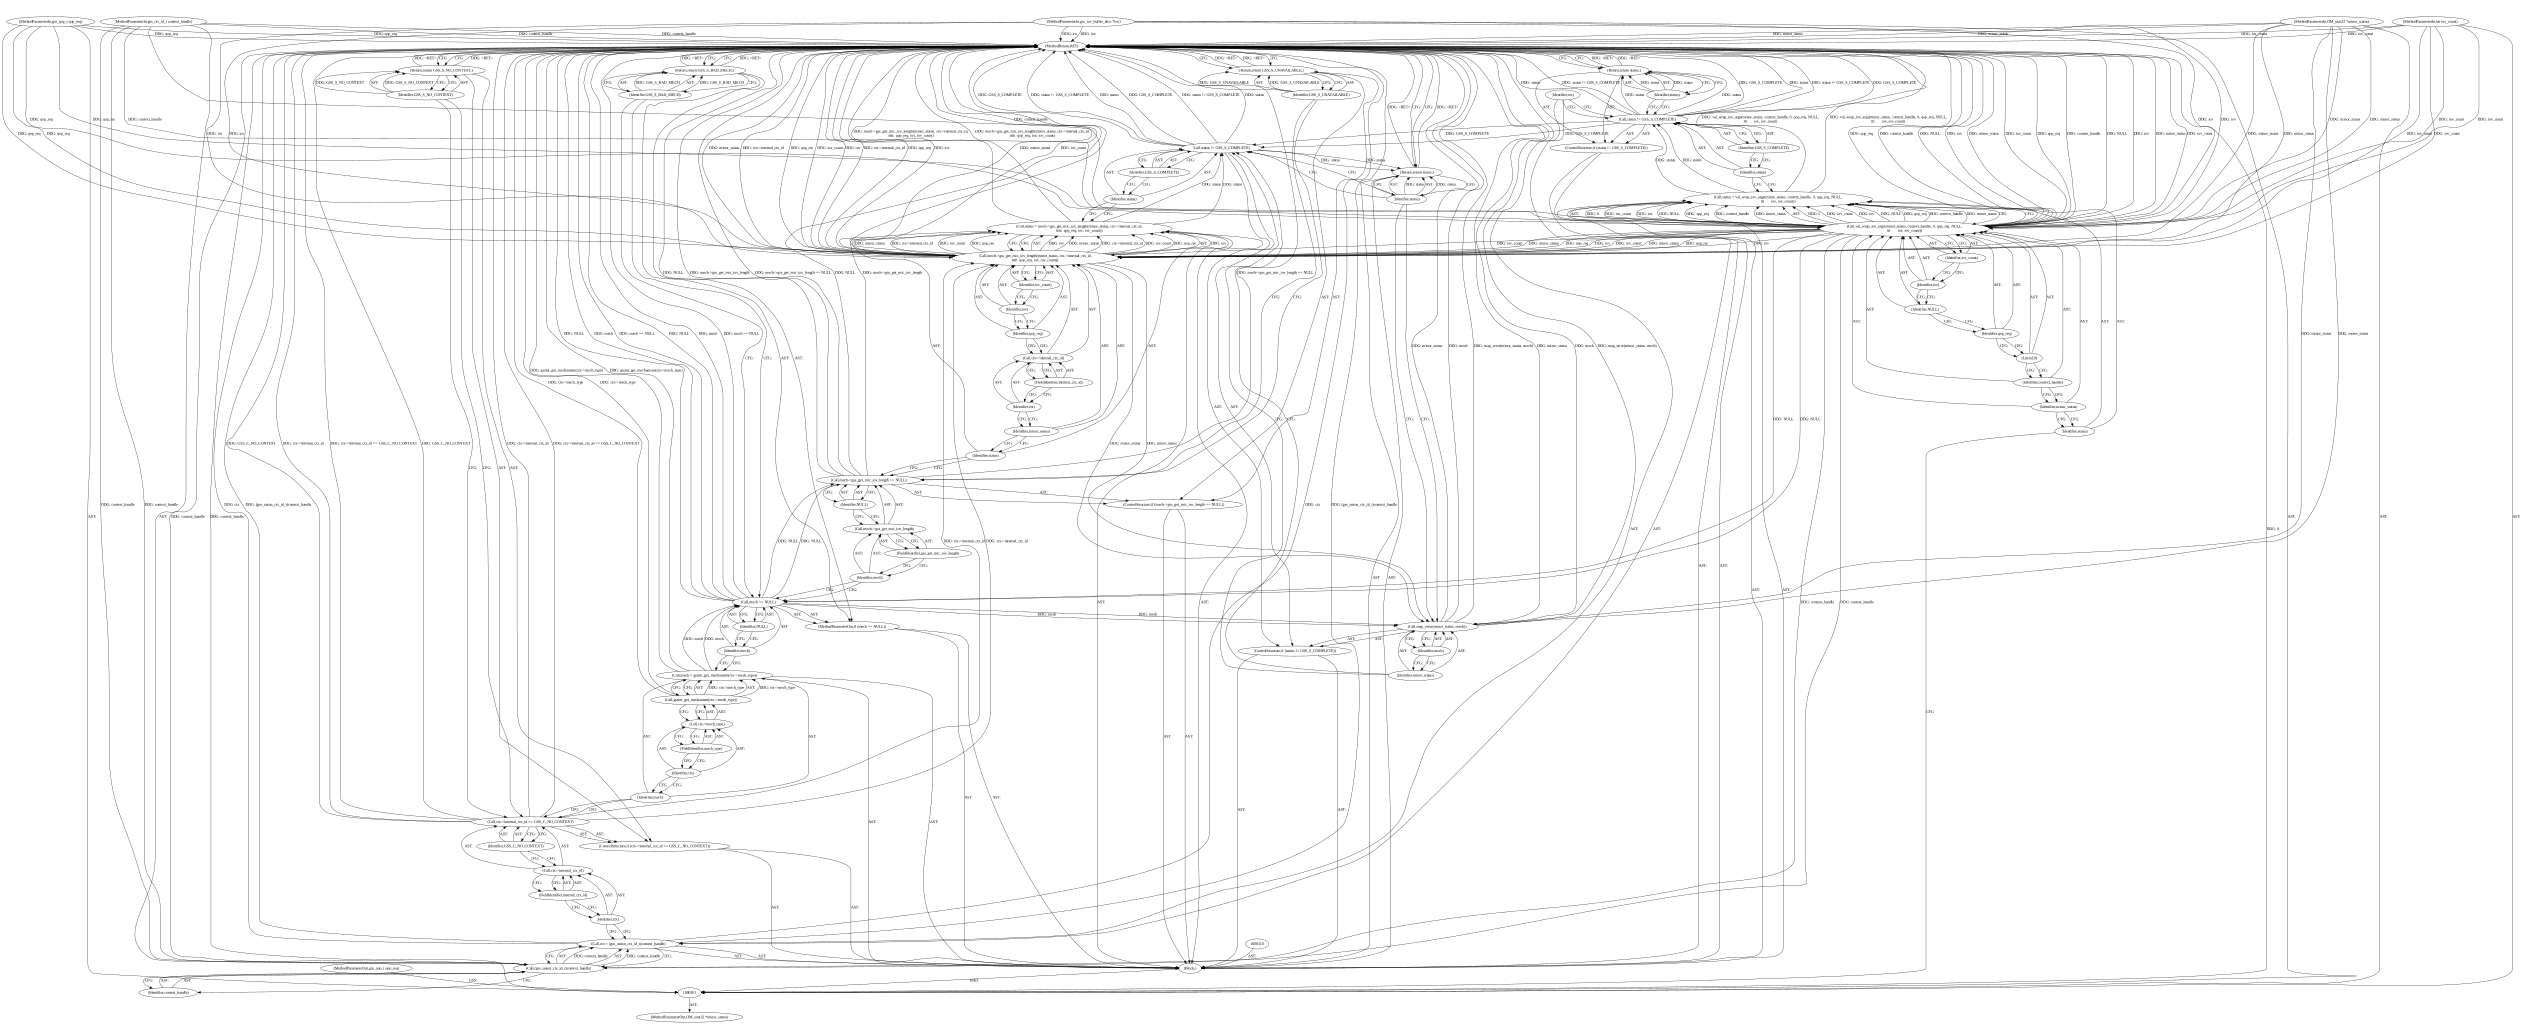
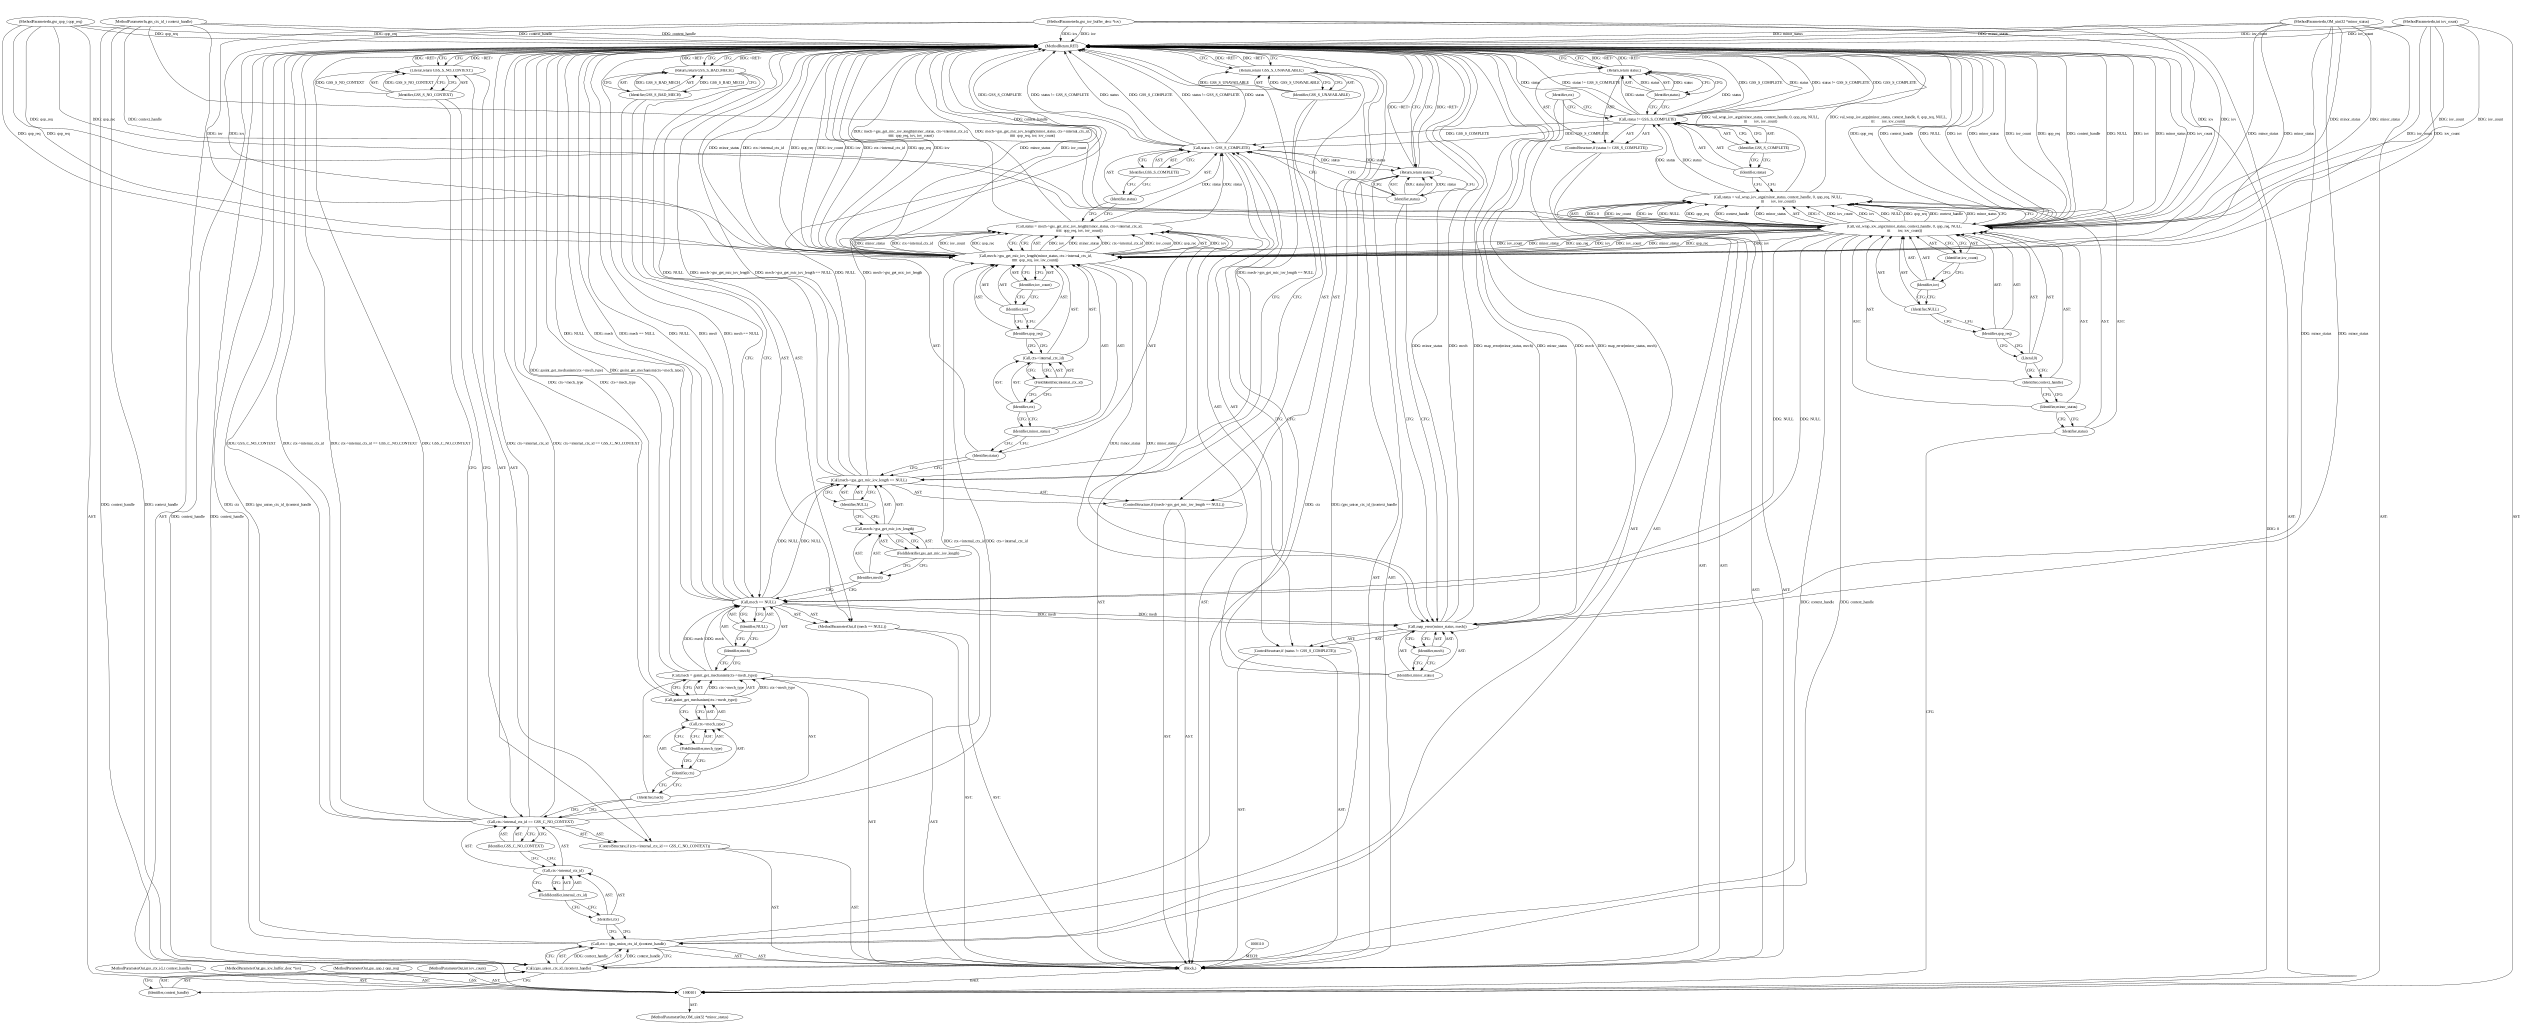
(442, 71) -> (442, 71)
(1253, 956) -> (1253, 956)
none -> (151, 968)
none -> (263, 968)
none -> (457, 968)
